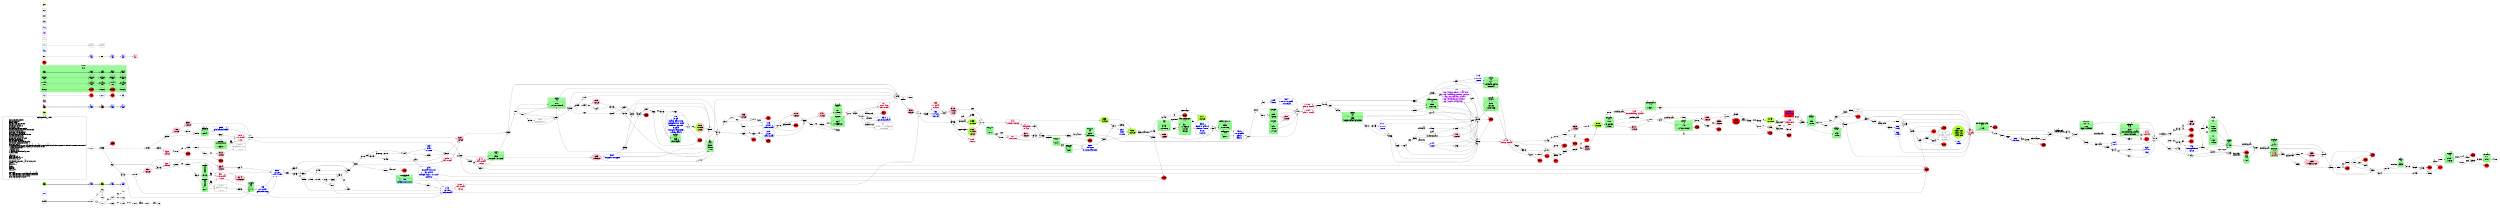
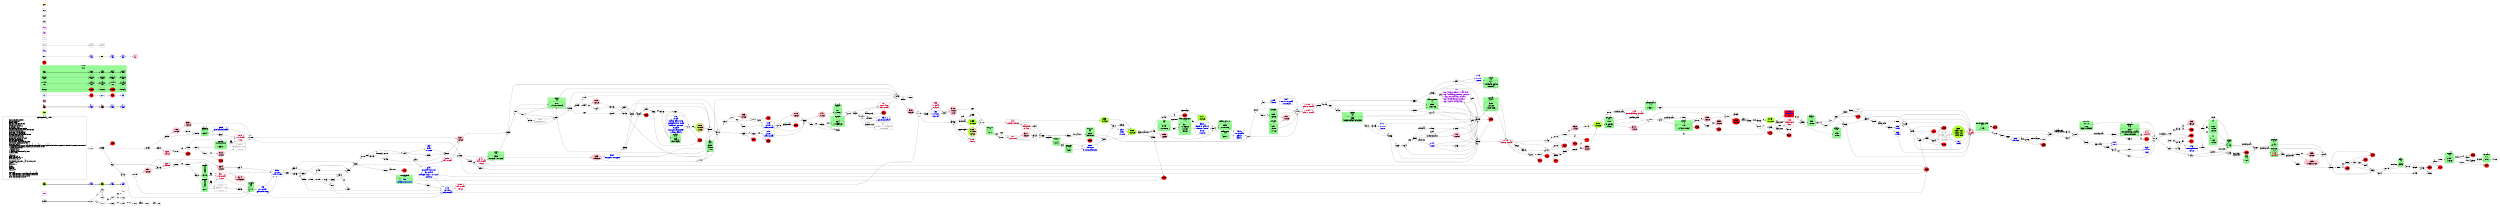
(2222, 149) -> (2222, 149)
(379, 154) -> (379, 154)
(2468, 161) -> (2468, 161)
